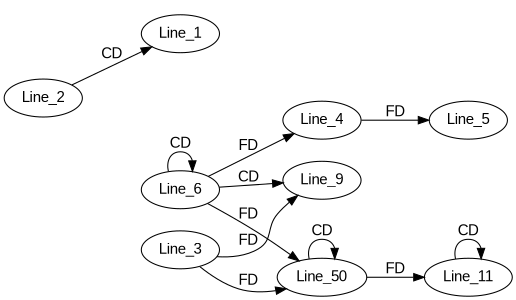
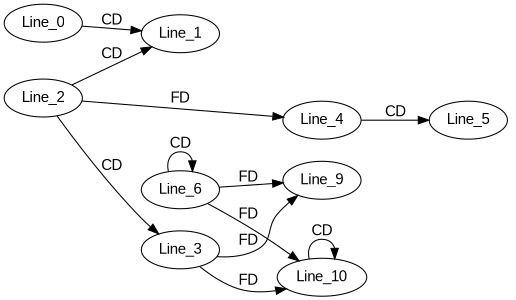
none -> (43, 23)
(396, 112) -> (396, 112)
(247, 157) -> (177, 109)
none -> (101, 173)
(248, 178) -> (248, 178)
(322, 277) -> (322, 277)
(468, 277) -> none
